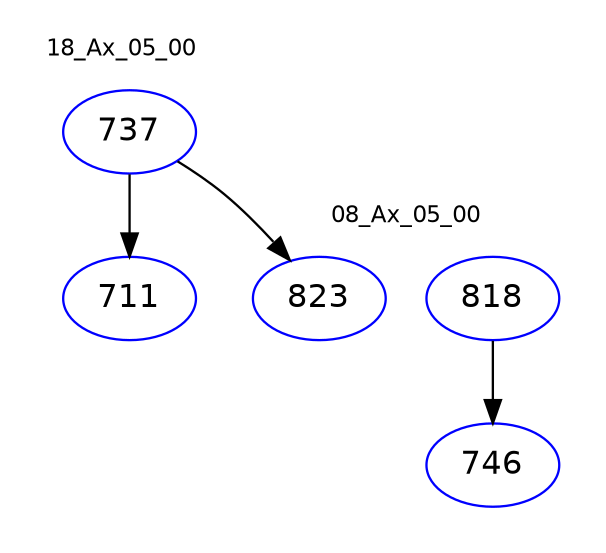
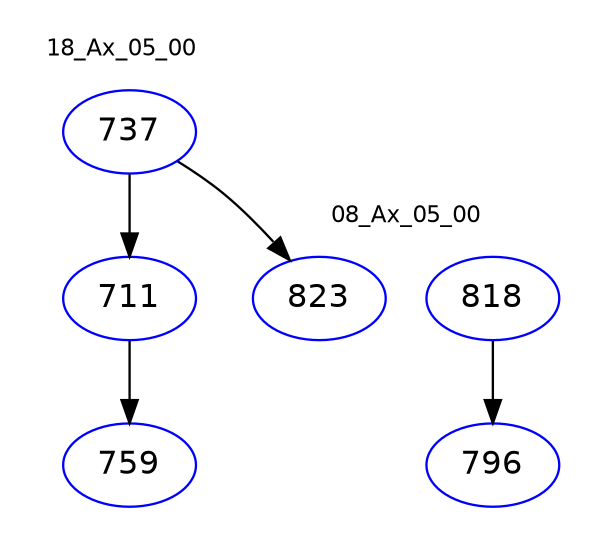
none -> (130, 465)
(493, 465) -> (493, 465)
